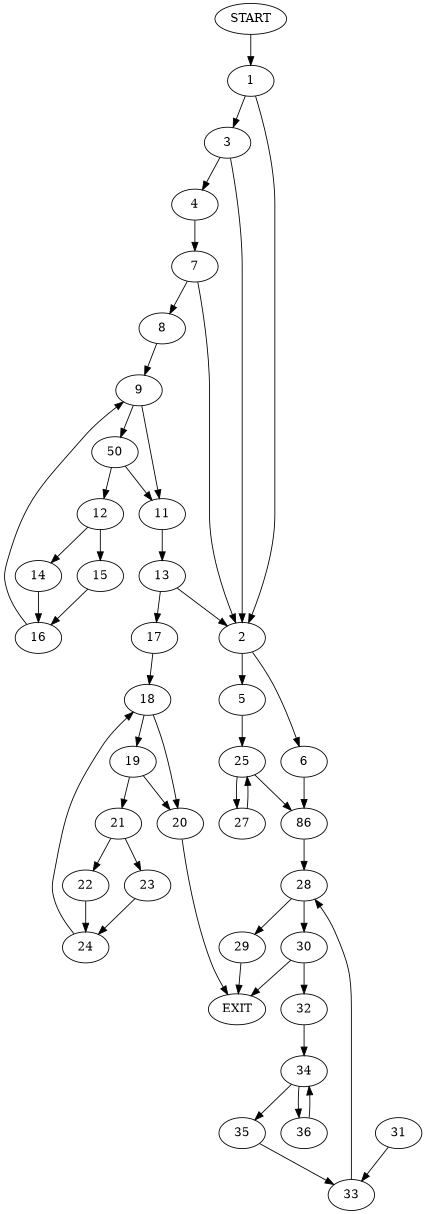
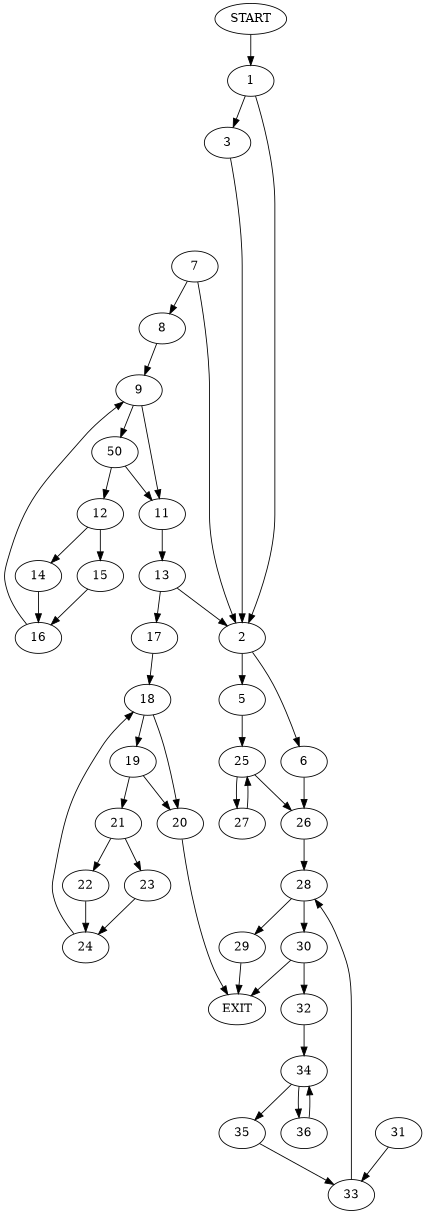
(195, 205) -> none
(304, 824) -> (304, 824)
